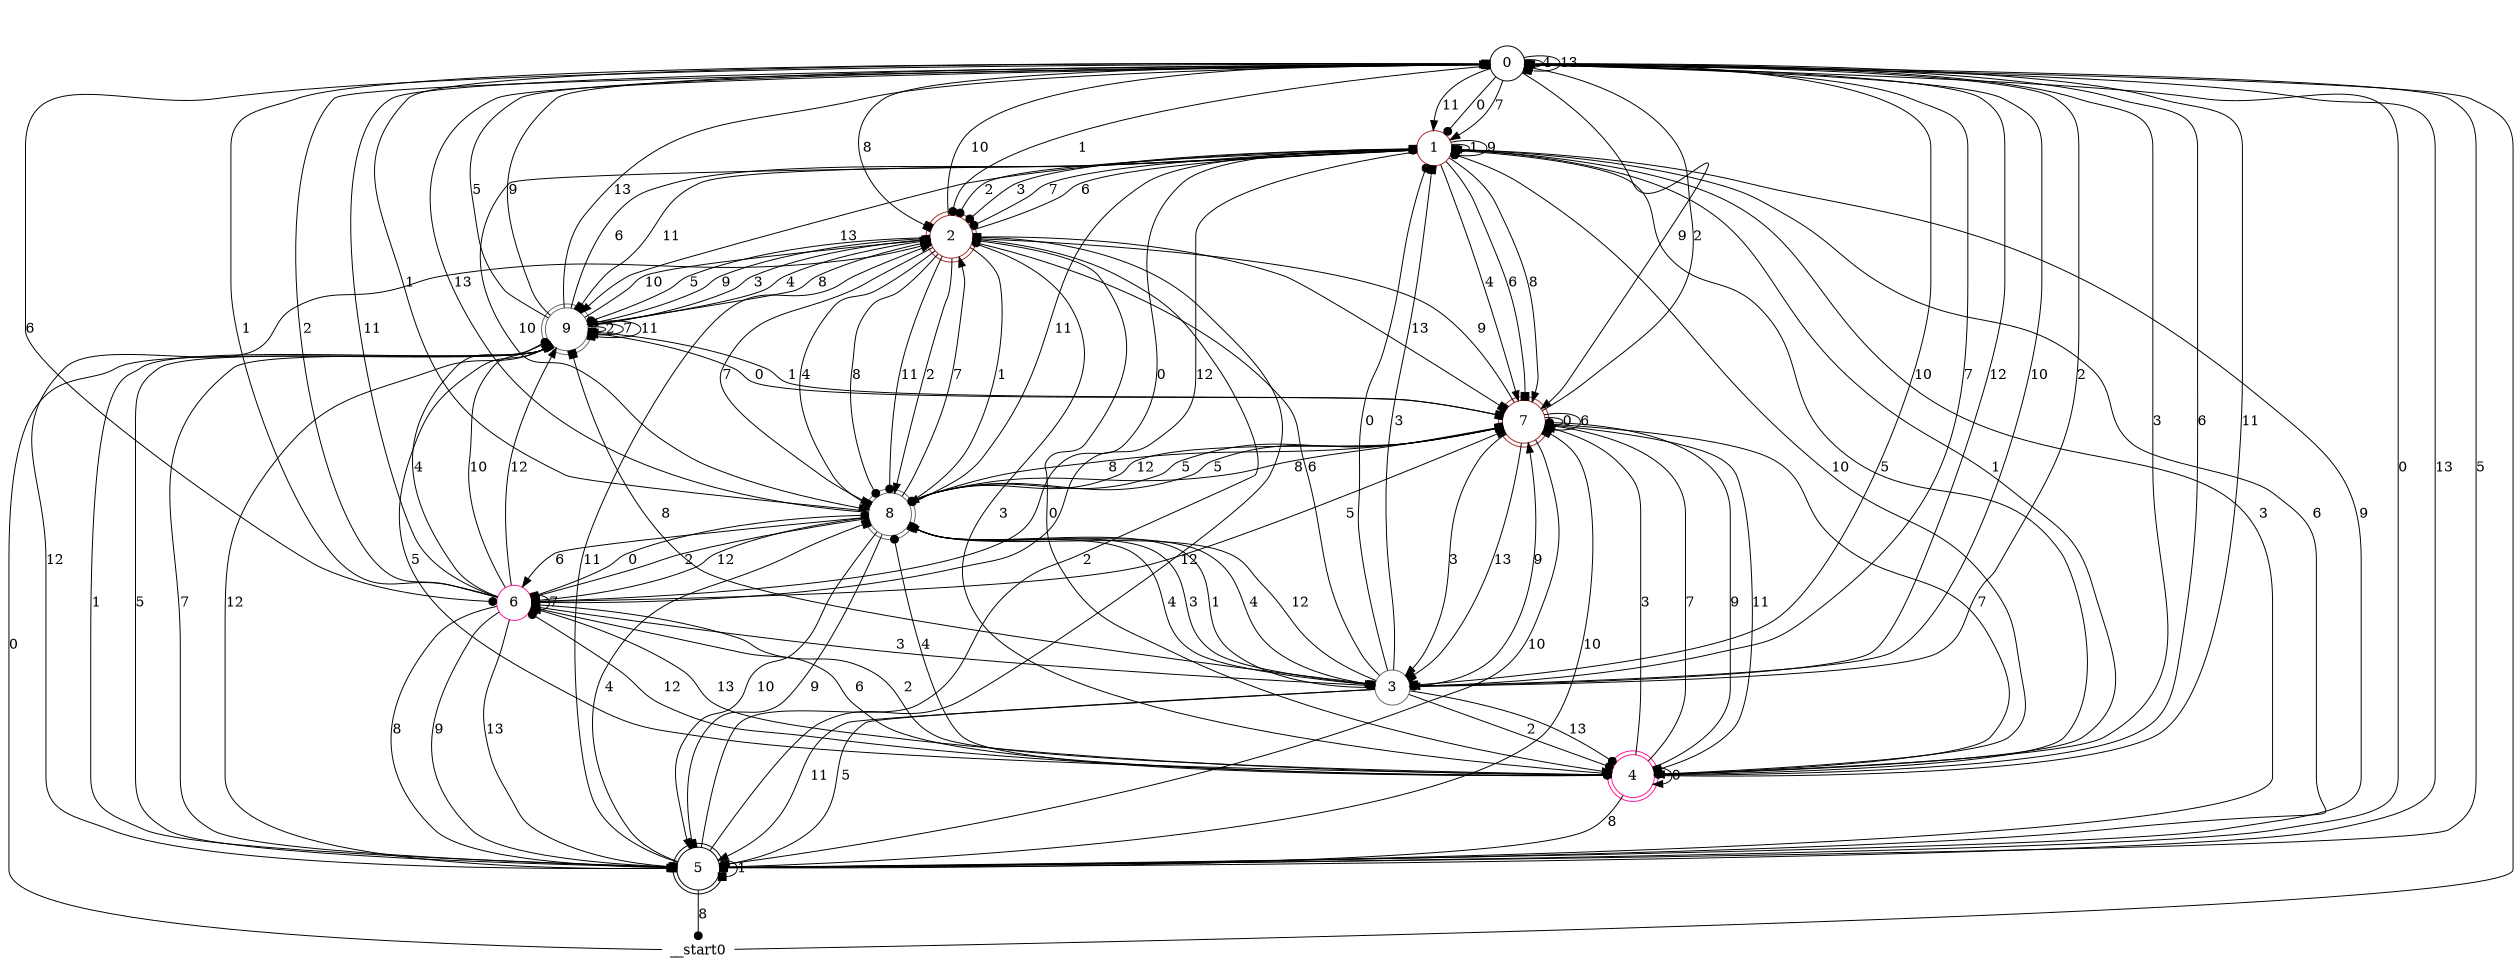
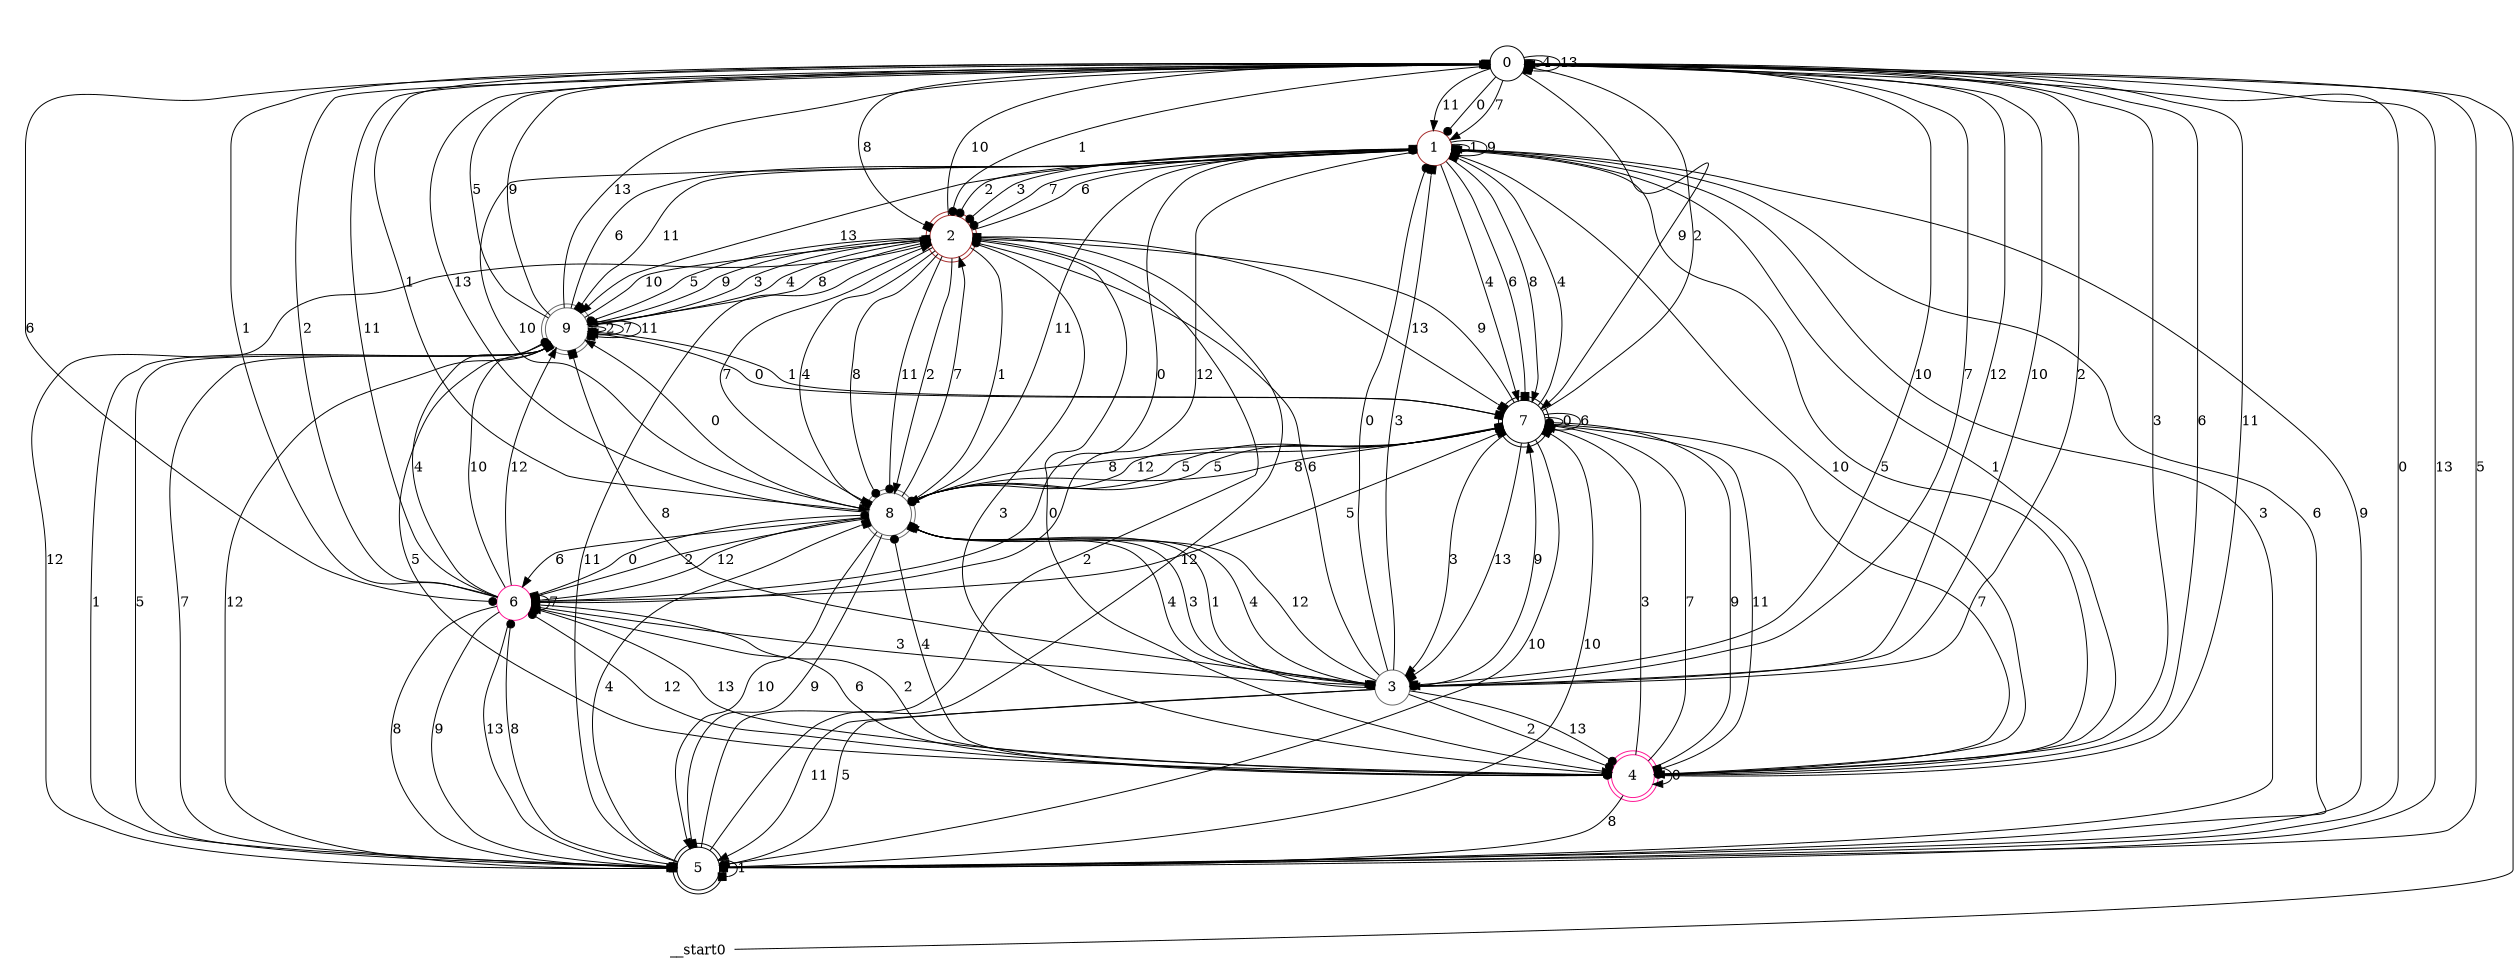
none -> (1549, 267)
(1524, 422) -> (1524, 422)
(9, 710) -> (719, 450)
(698, 911) -> (528, 797)
